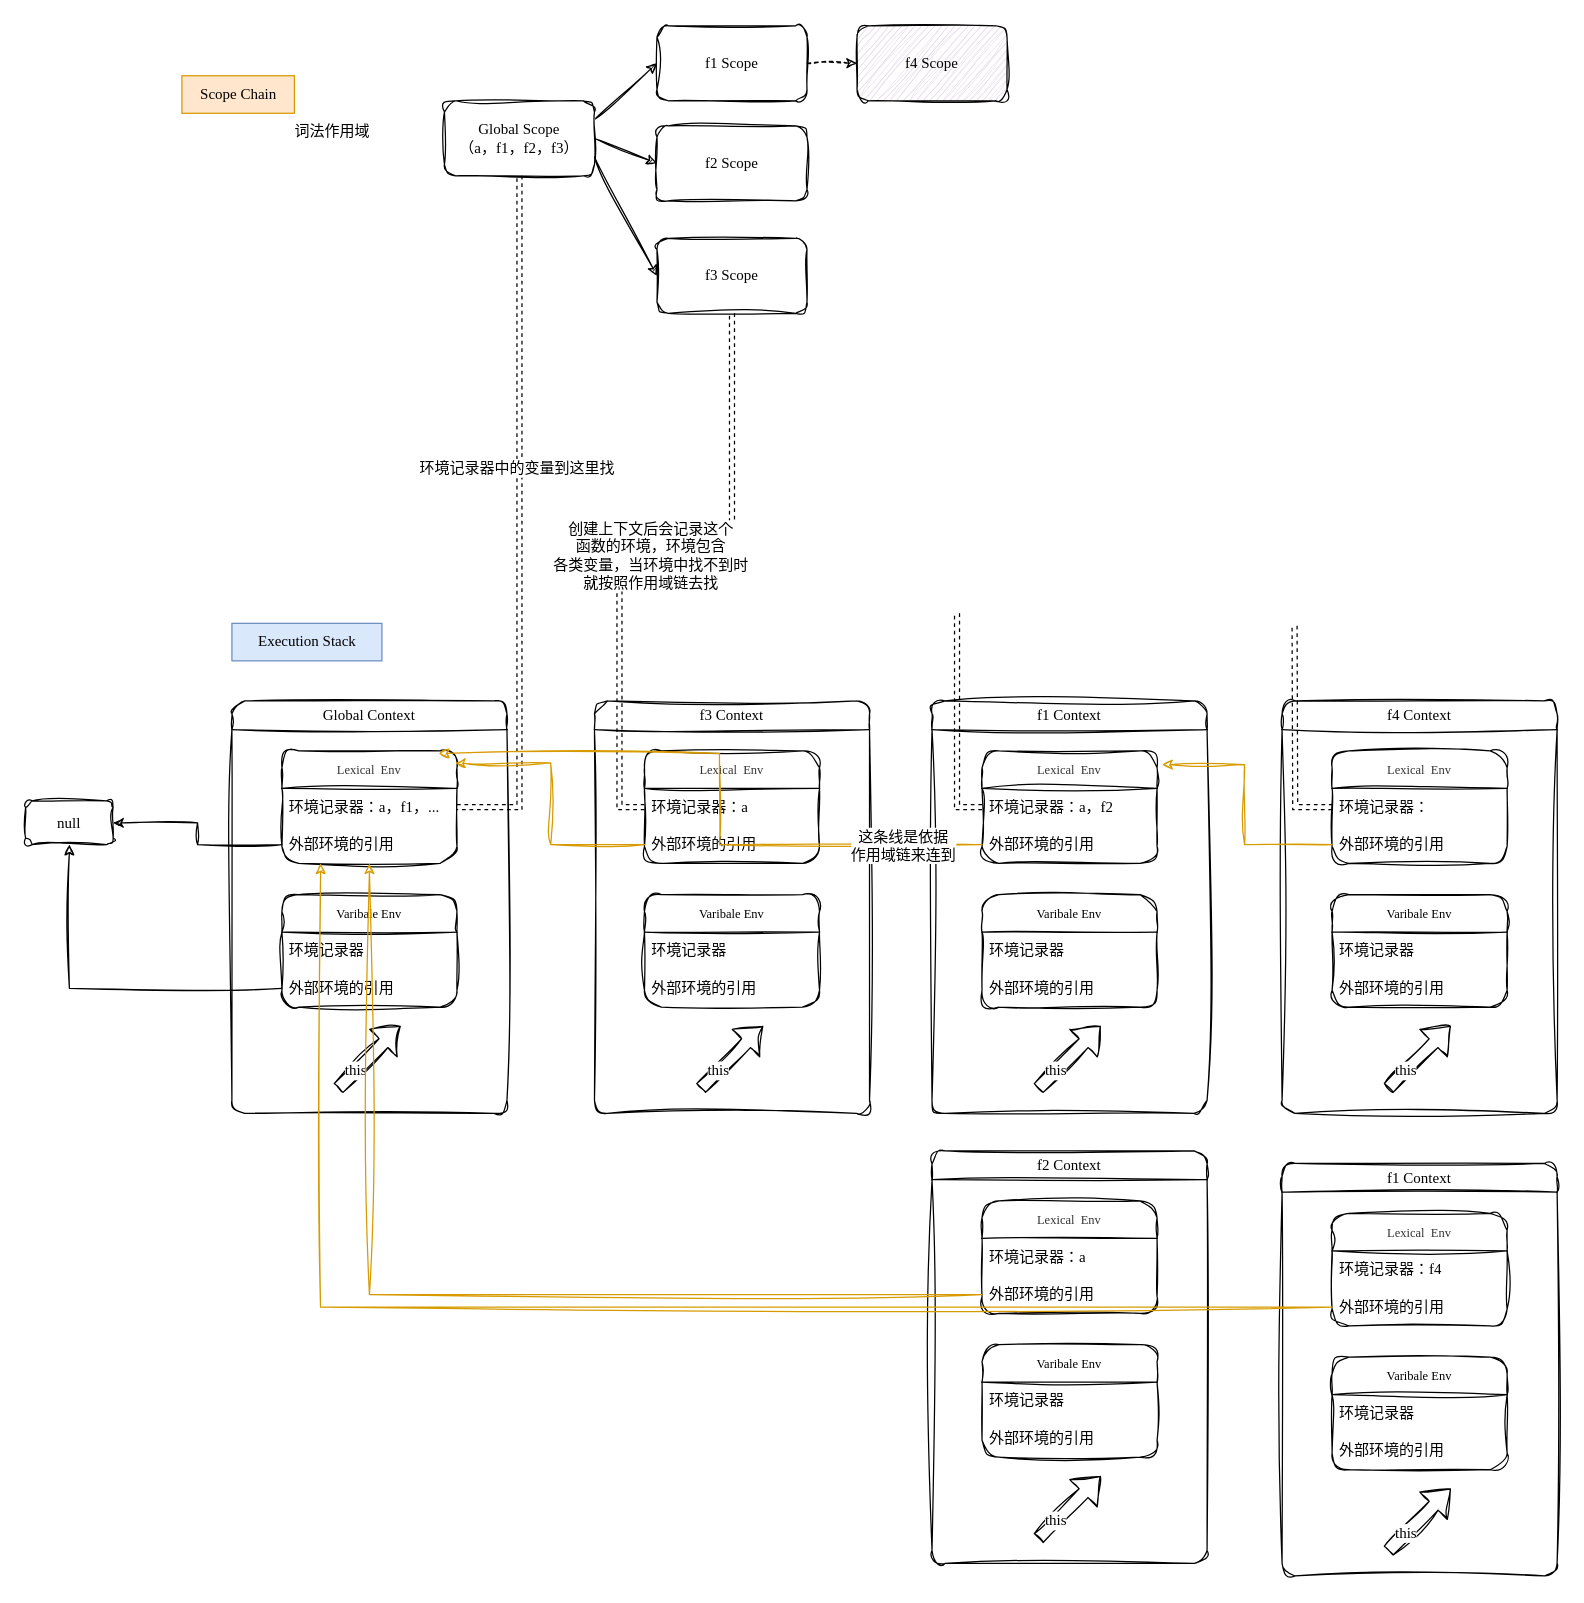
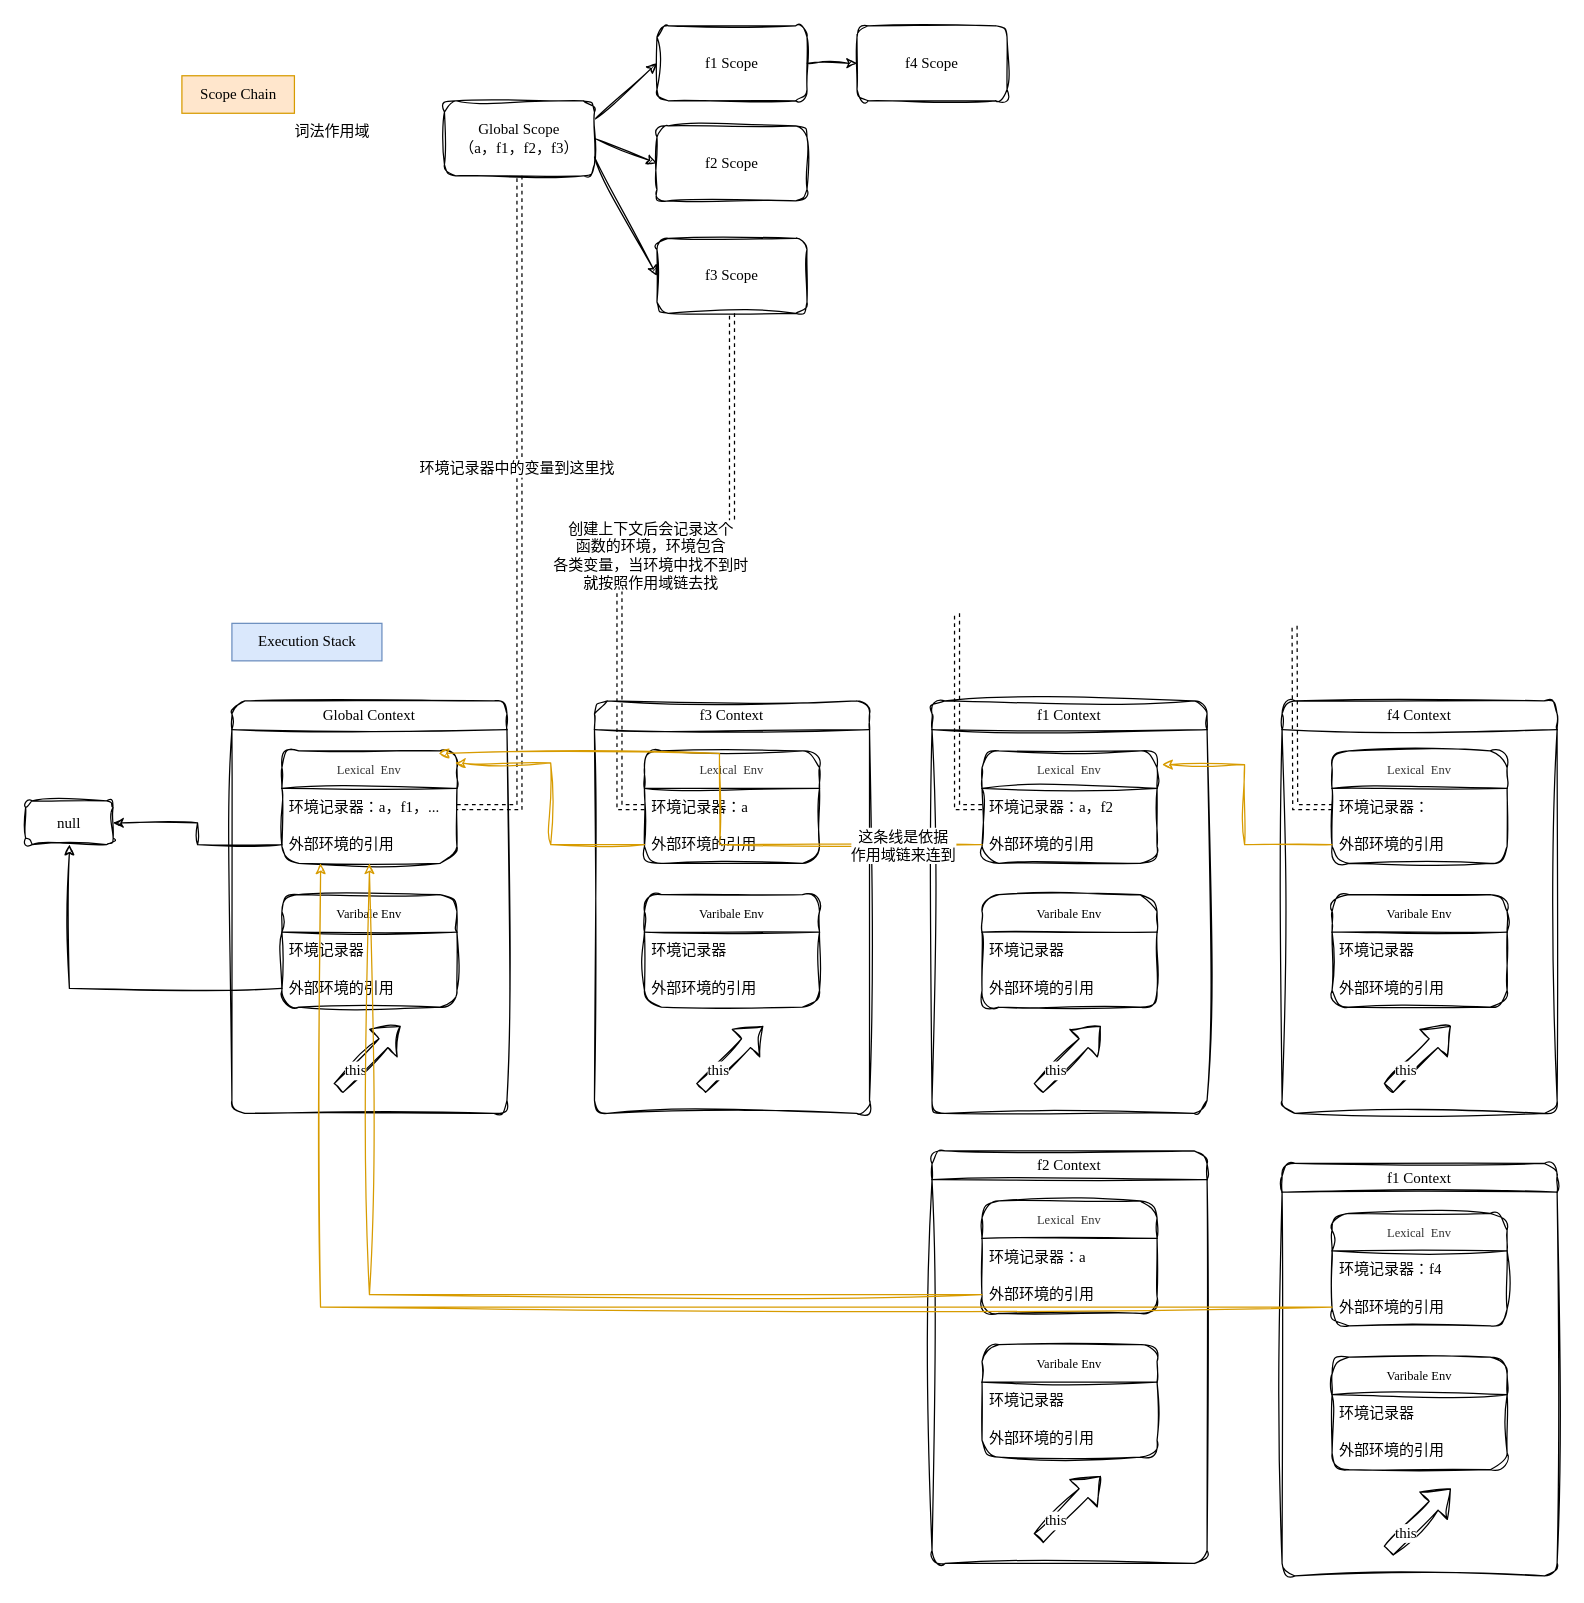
(827, 63) -> (827, 63)
(932, 63) -> (932, 63)
